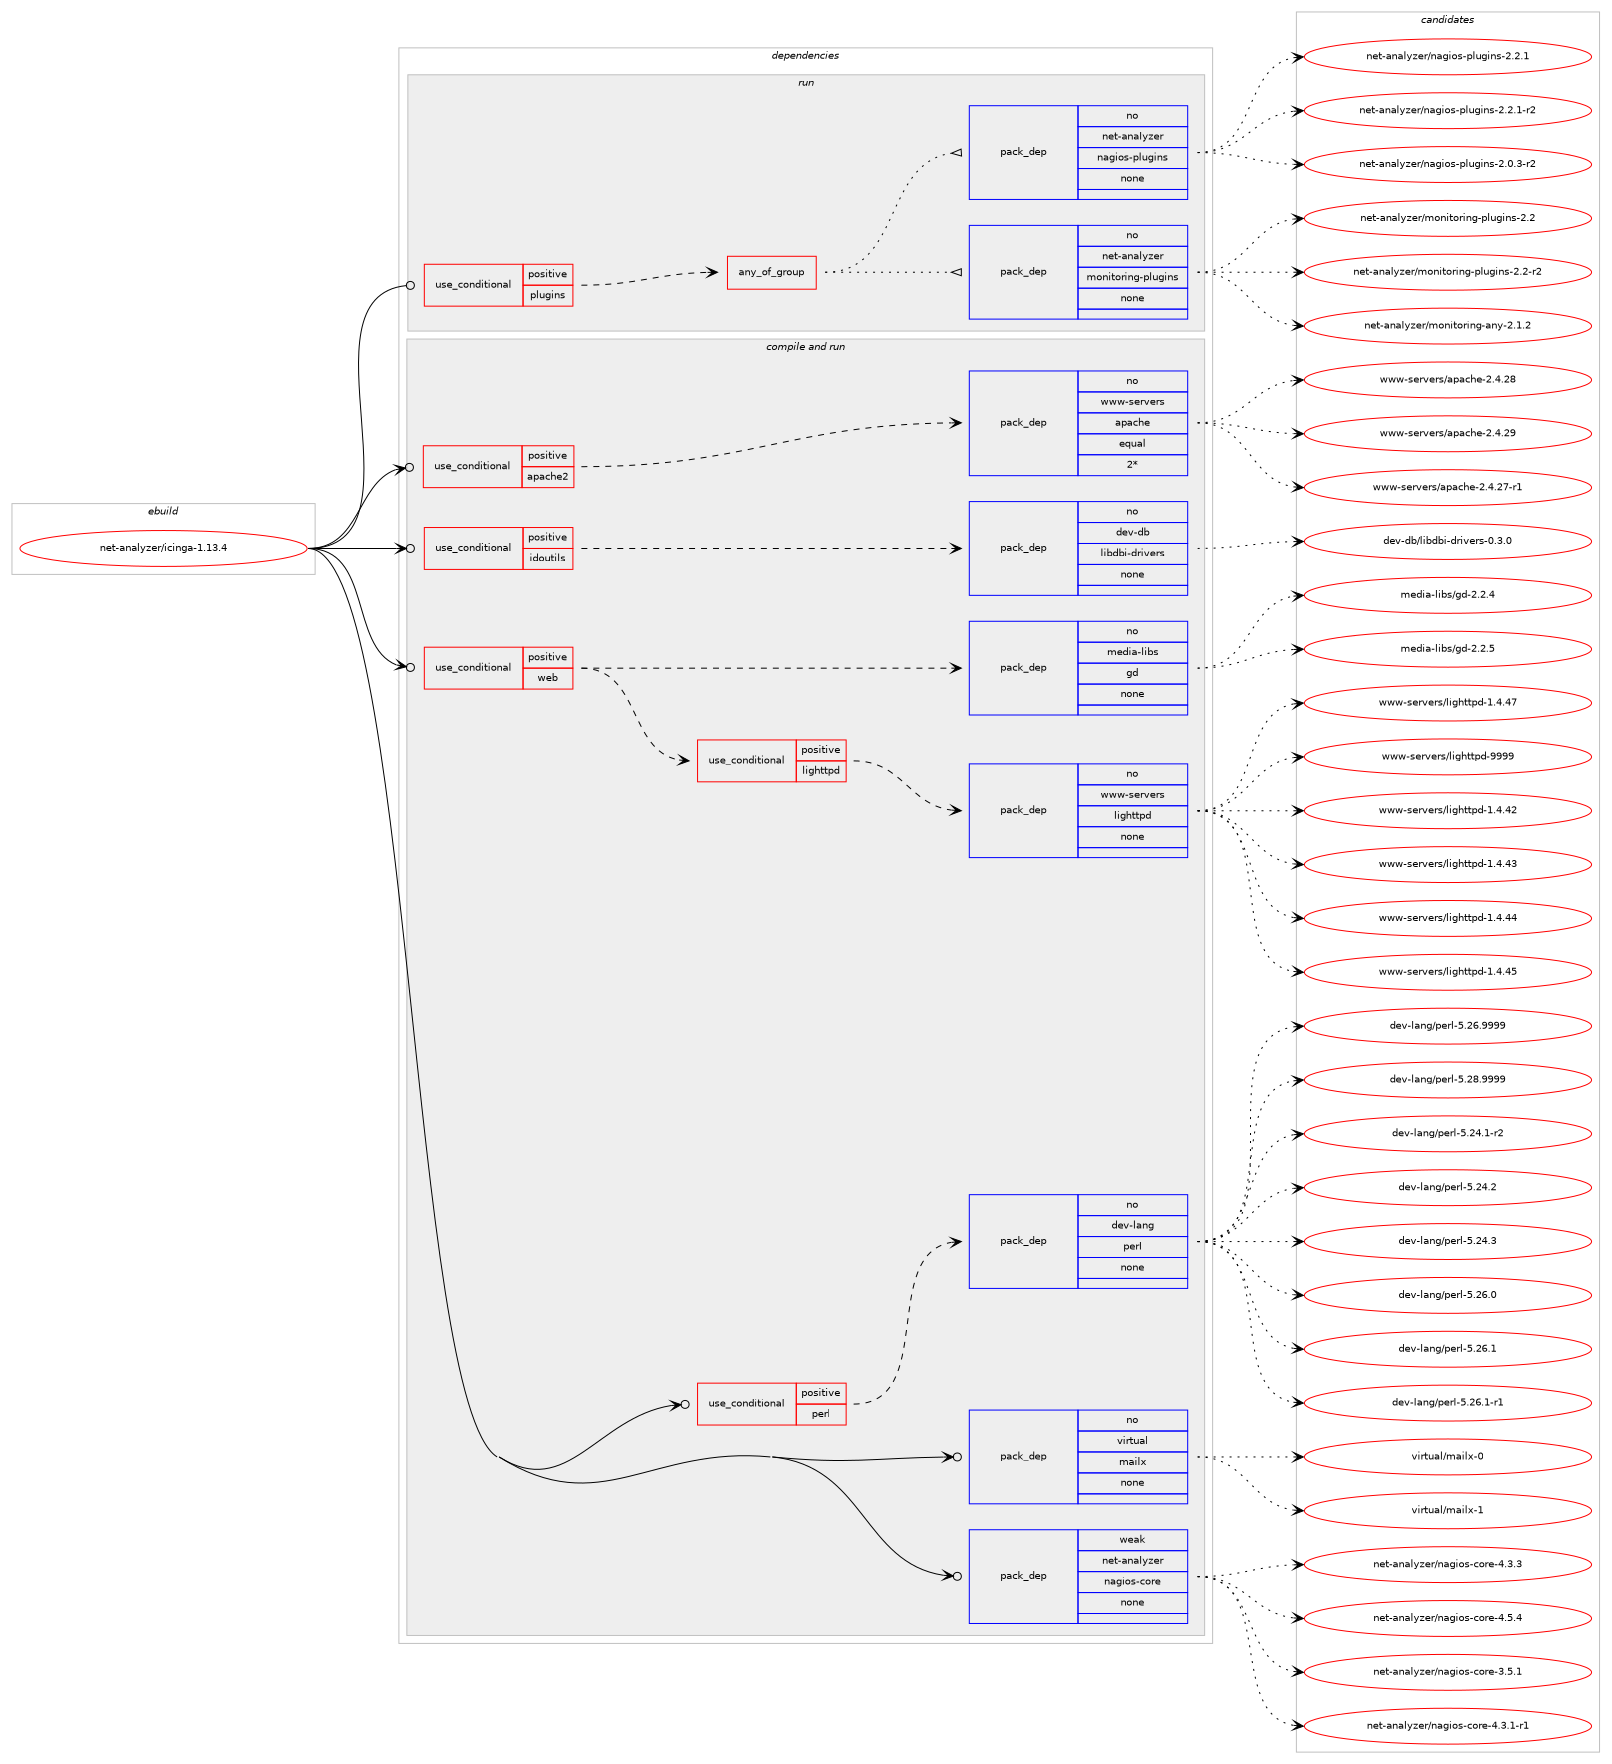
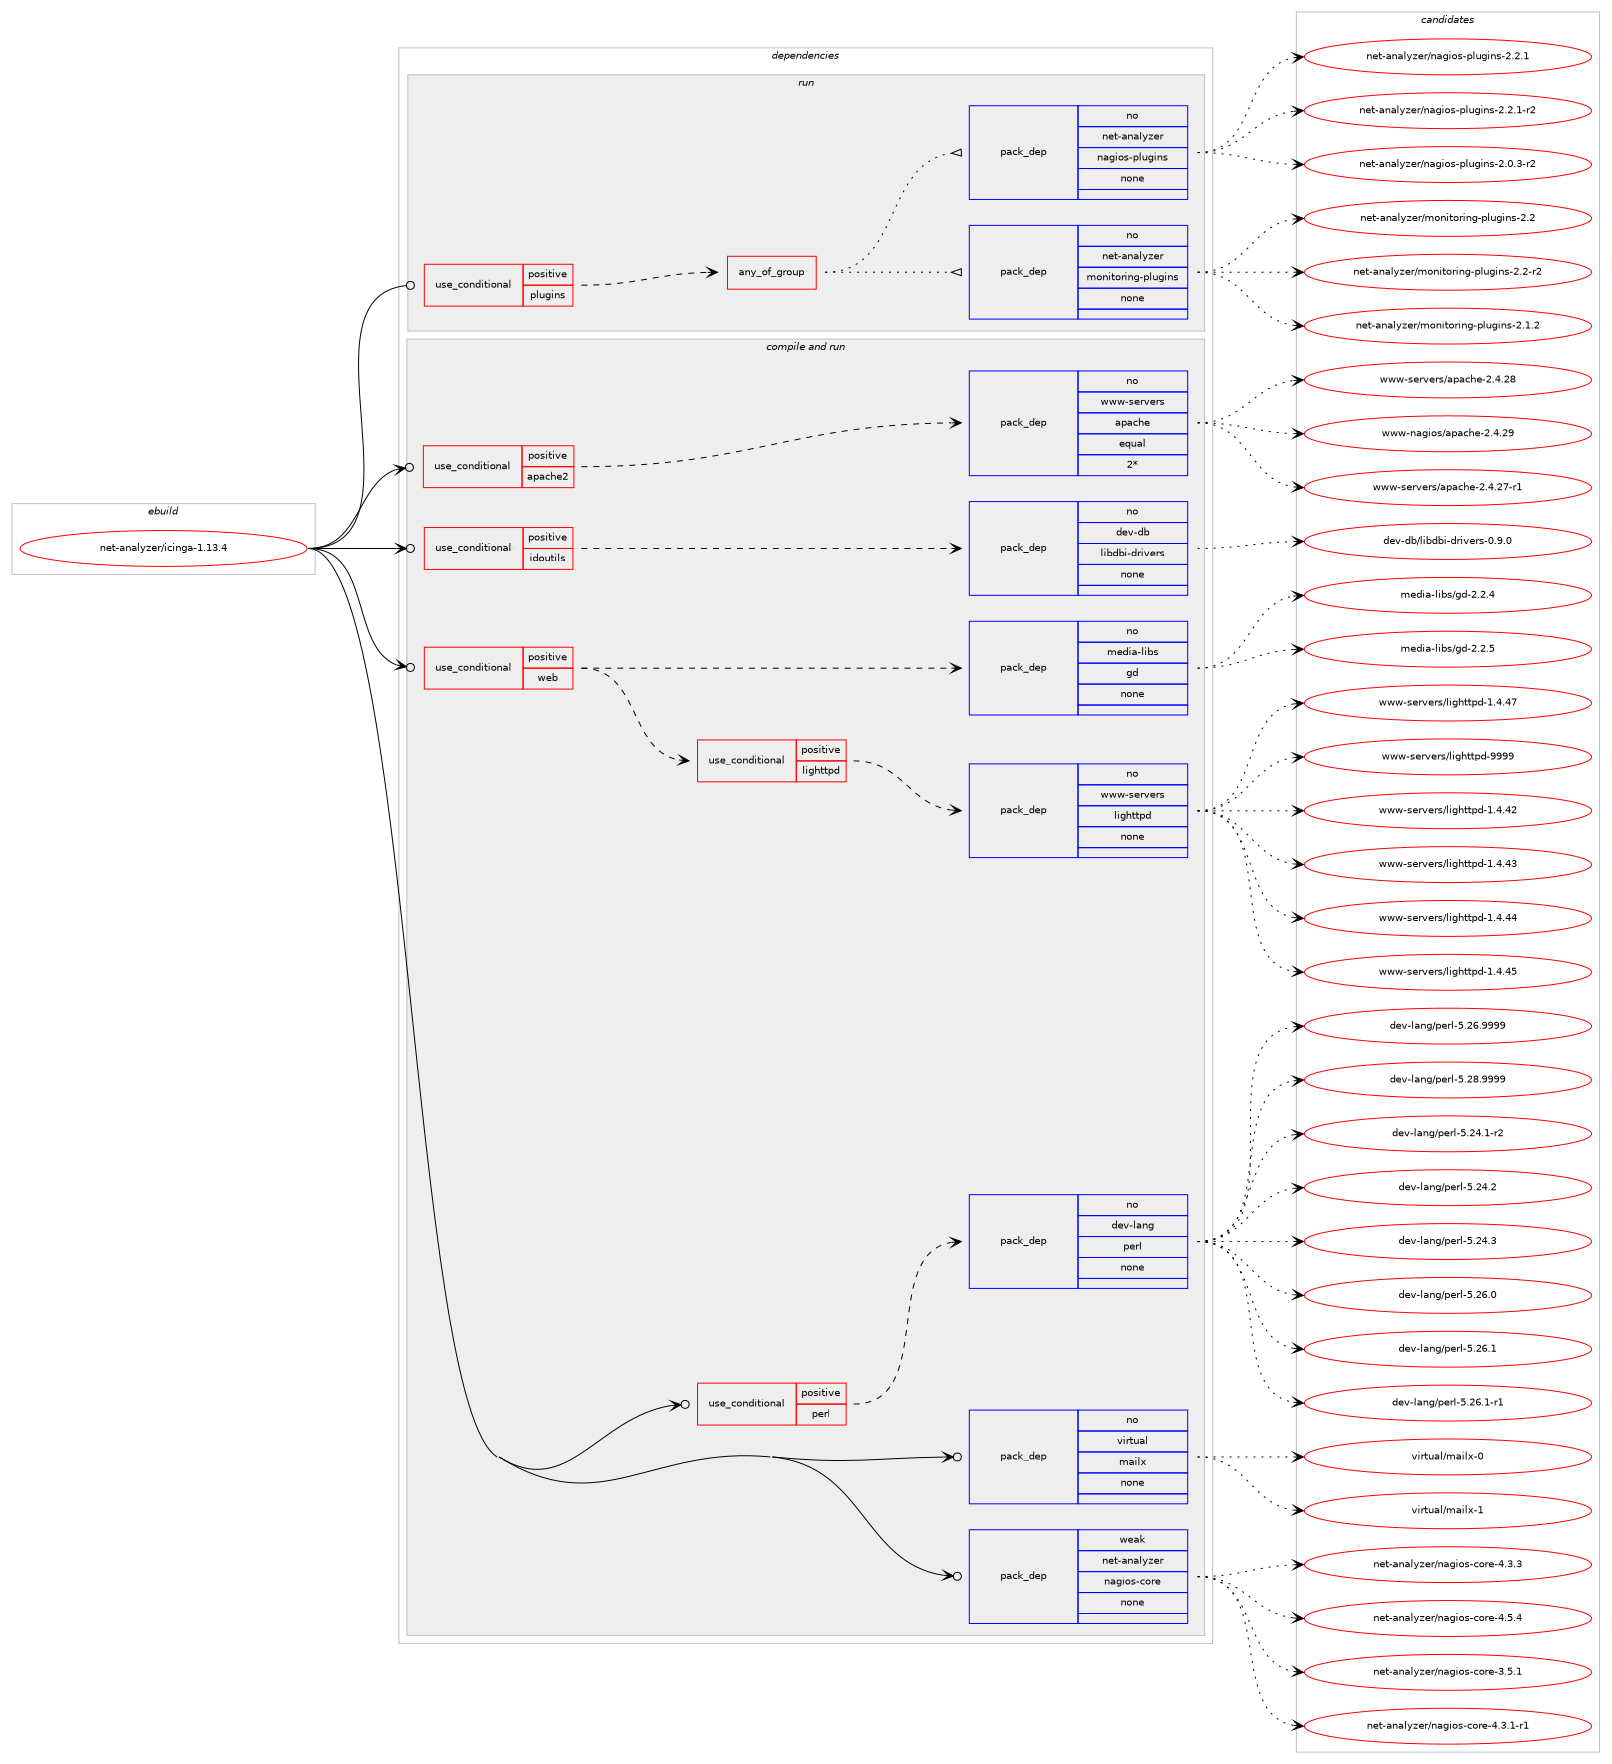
(1448, 326) -> (1448, 326)
(1448, 434) -> (1448, 434)
(1448, 541) -> (1448, 541)
